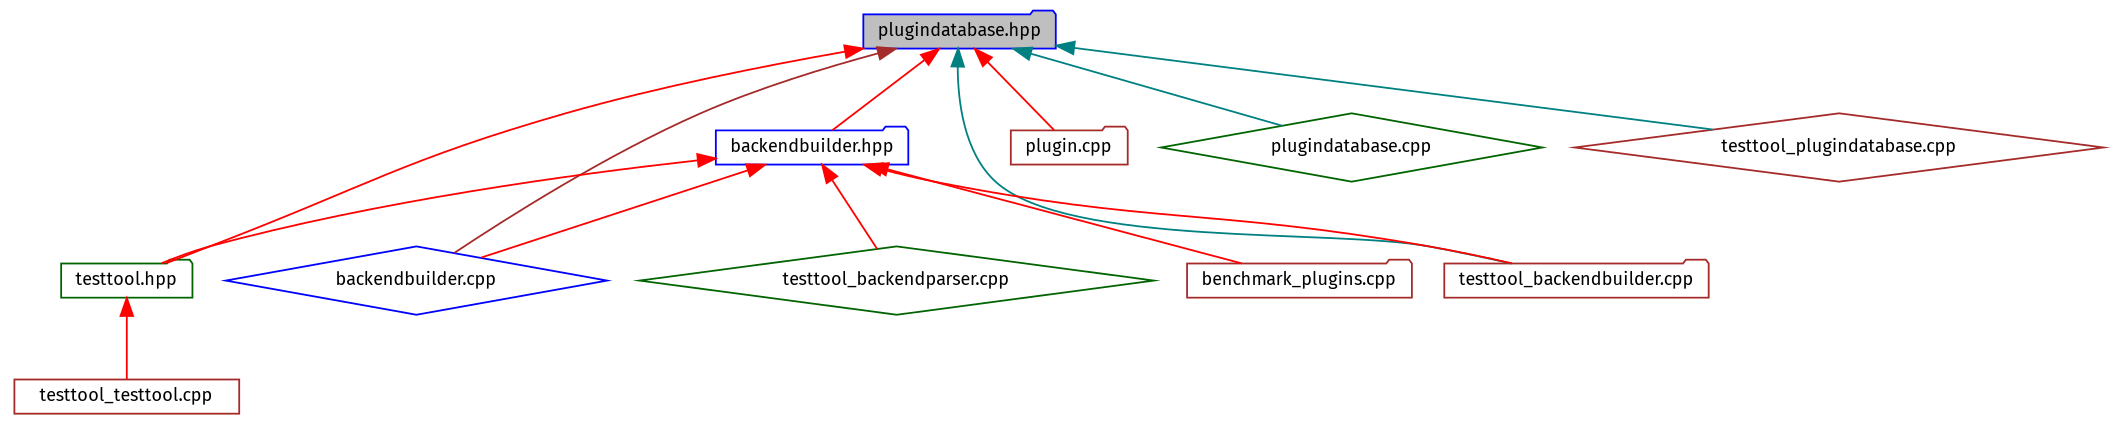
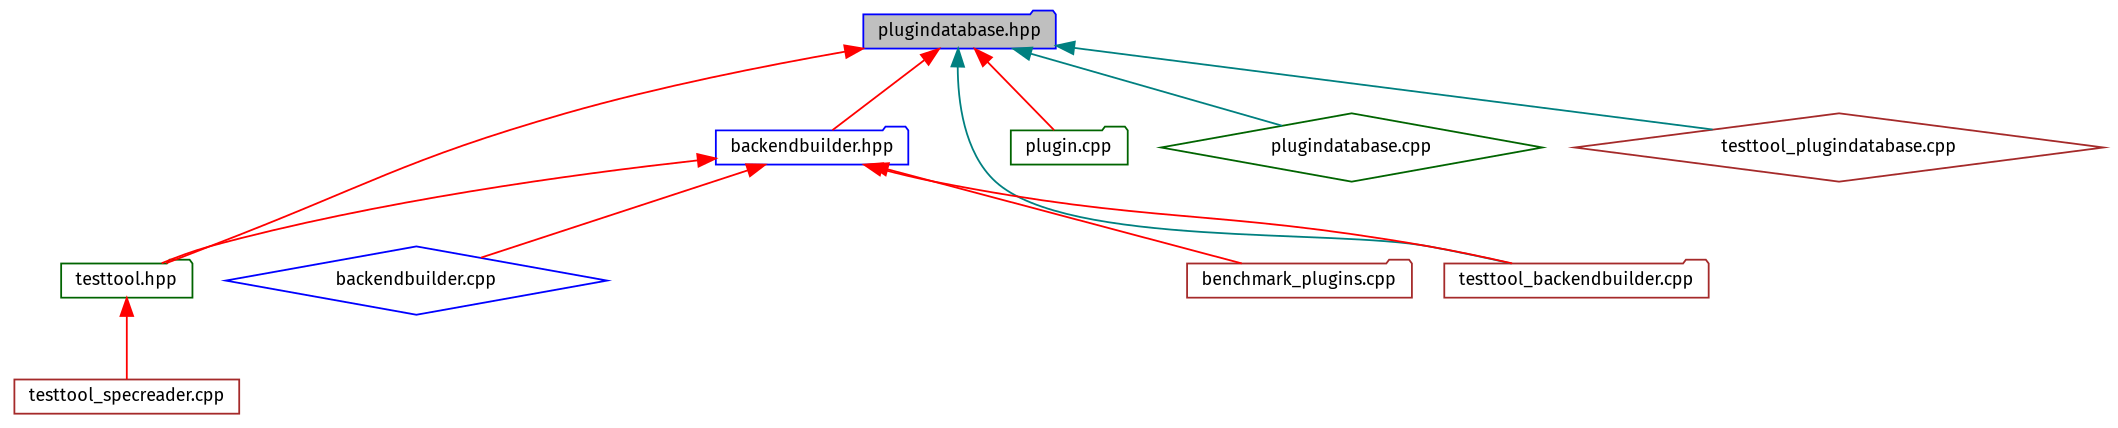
(657, 134) -> none
(1069, 147) -> (1069, 147)
(897, 281) -> none
(127, 397) -> (127, 397)
